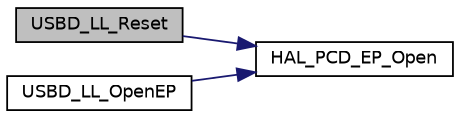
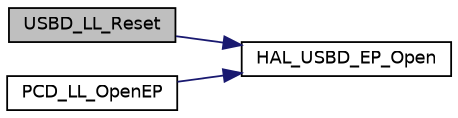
(354, 59) -> (346, 59)
(99, 93) -> (92, 93)
